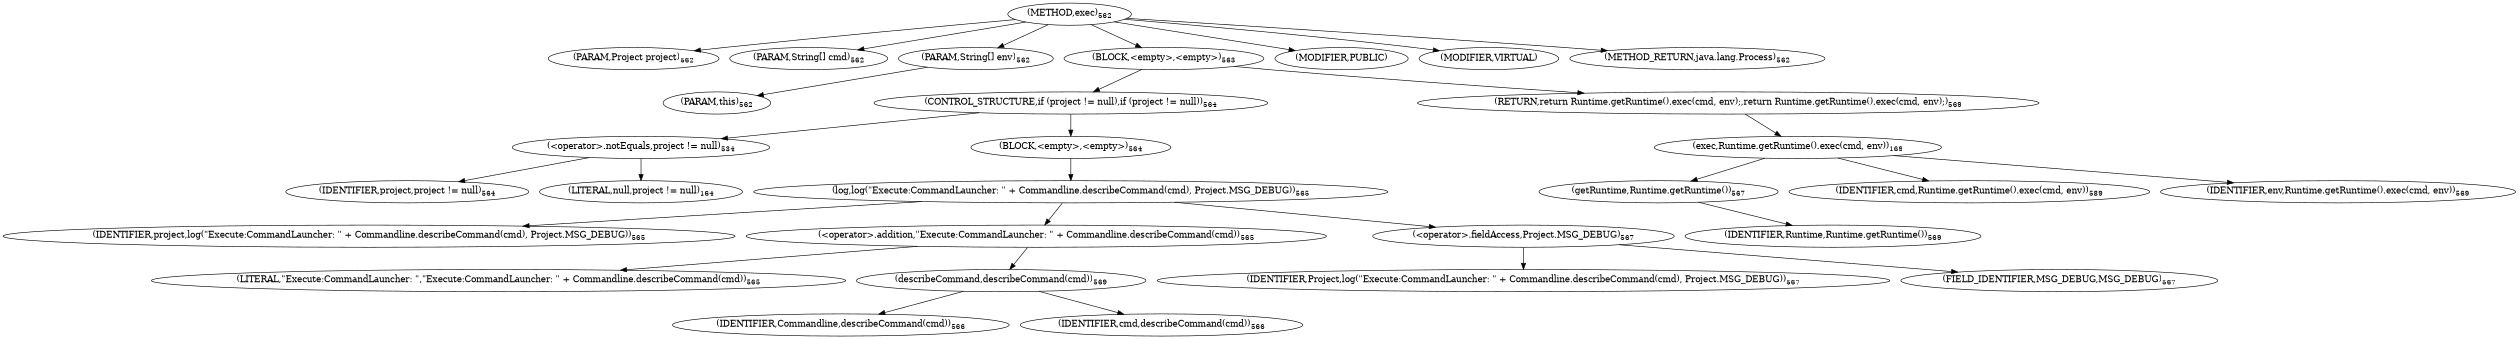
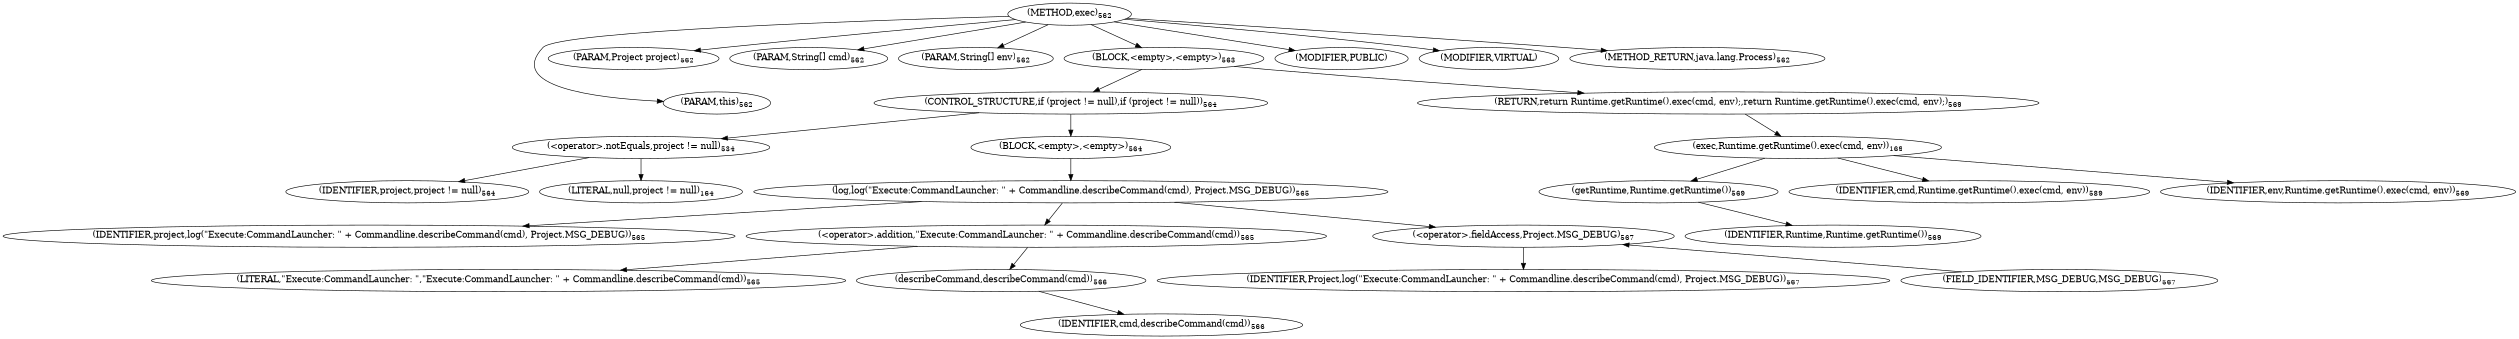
(845, 81) -> (699, 29)
(1738, 191) -> (1738, 191)
(1785, 258) -> (1795, 258)
(1100, 280) -> (1100, 280)
(841, 325) -> none
